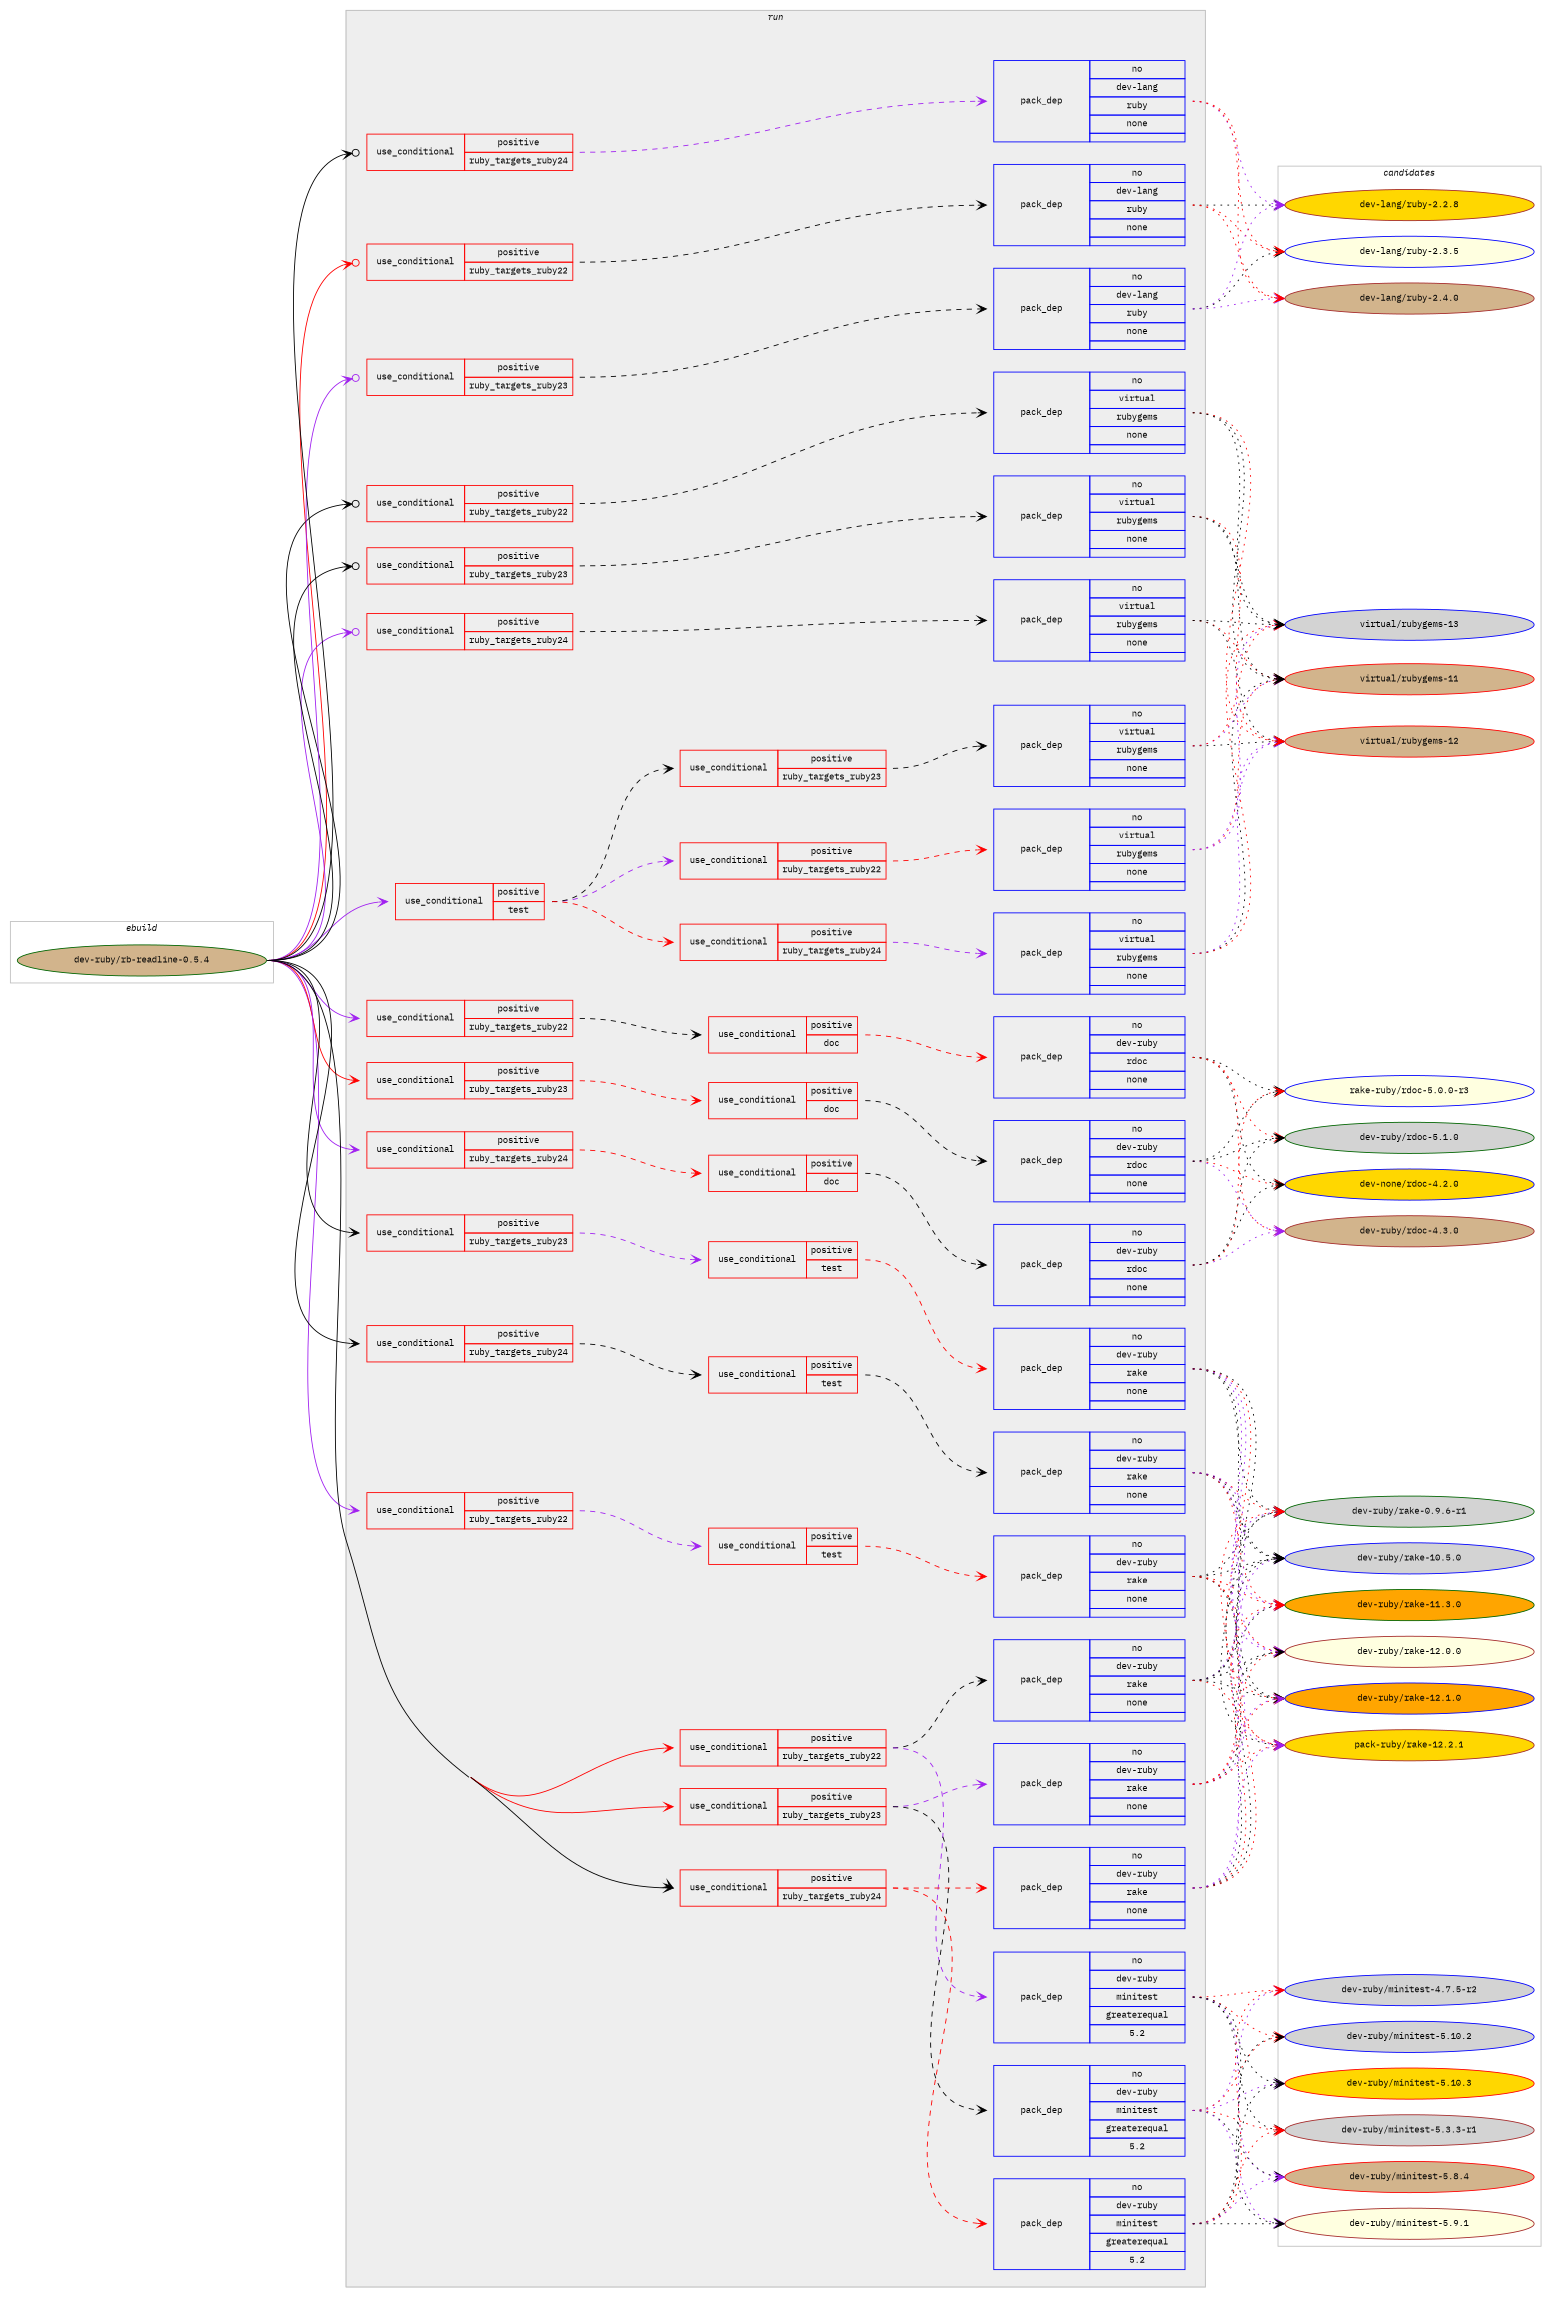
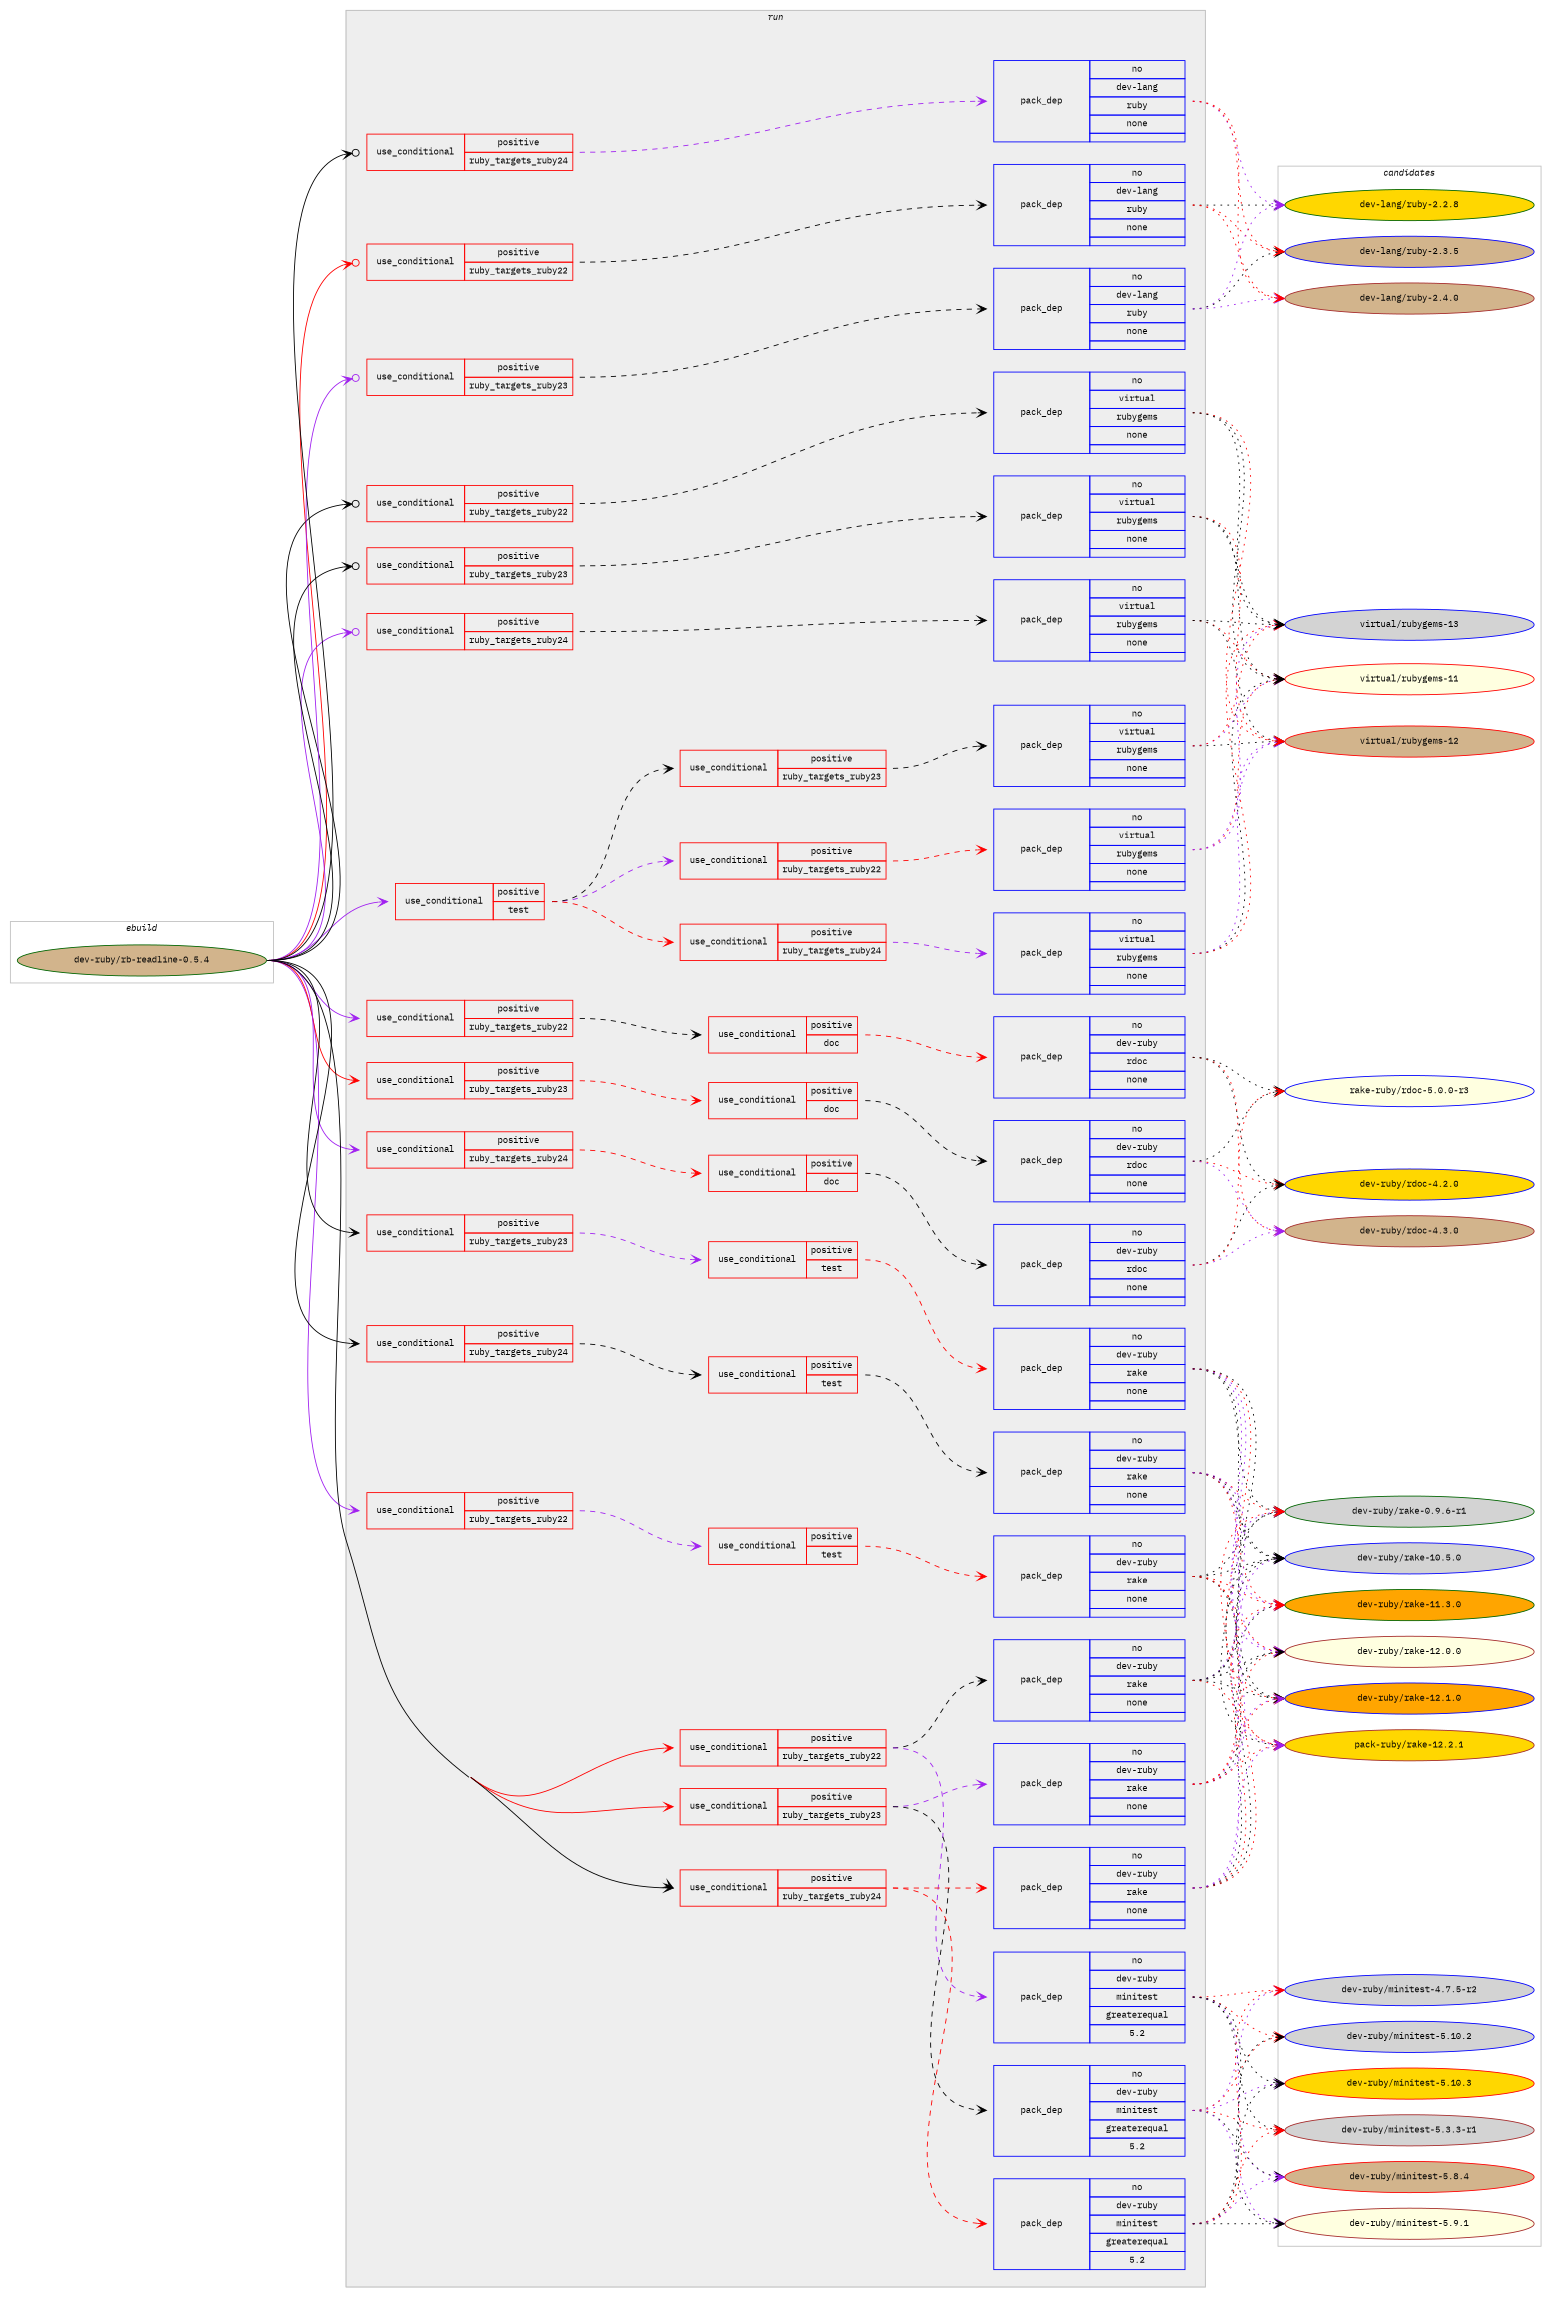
(1410, 205) -> (1410, 205)
(1410, 252) -> (1410, 252)
(1410, 679) -> (1410, 679)
(1410, 1138) -> none
(1410, 1185) -> (1410, 1185)
